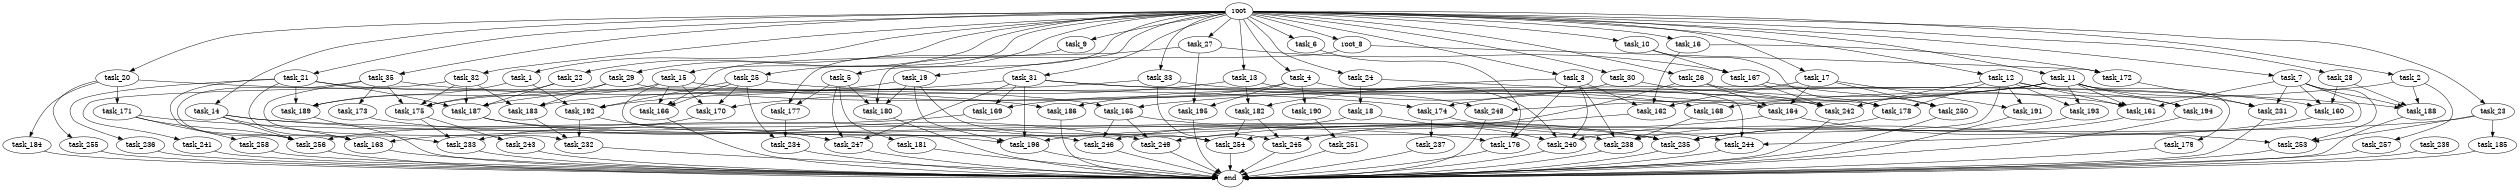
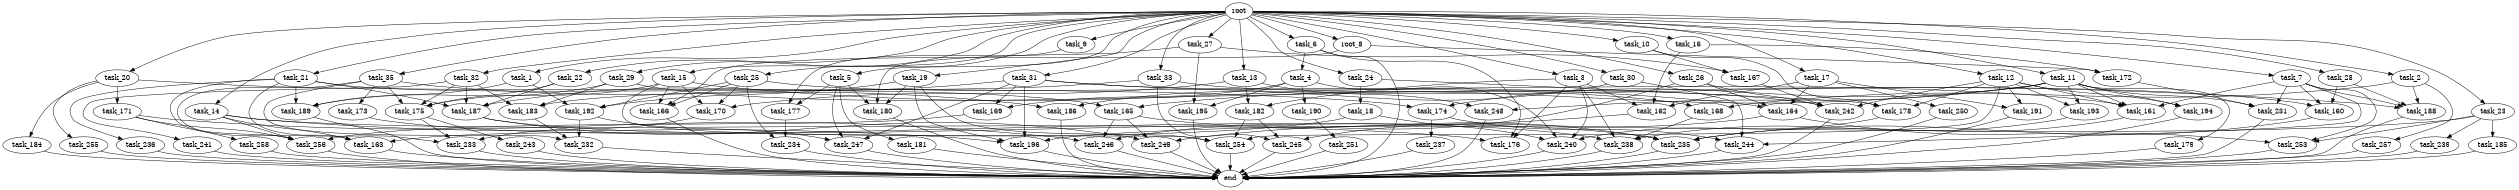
(1262, 46) -> (1304, 59)
(1849, 93) -> none
none -> (2466, 127)
(1368, 168) -> (1386, 140)
